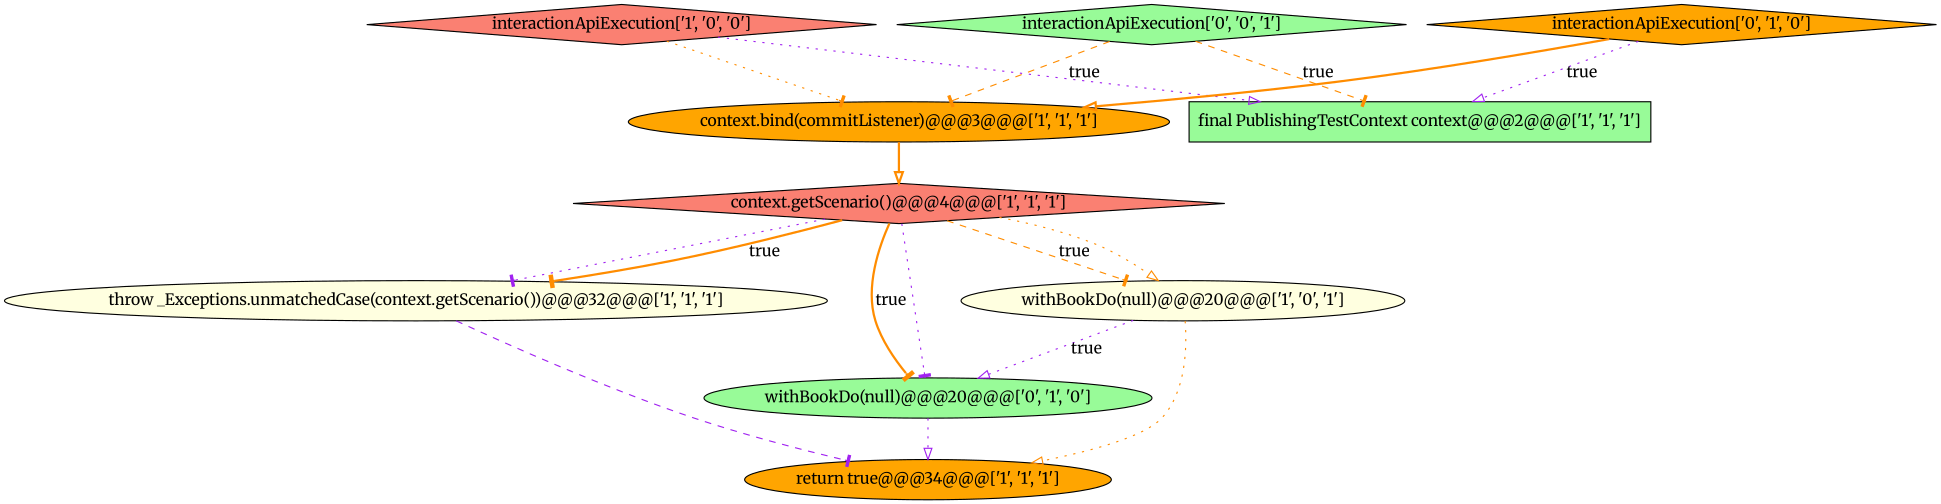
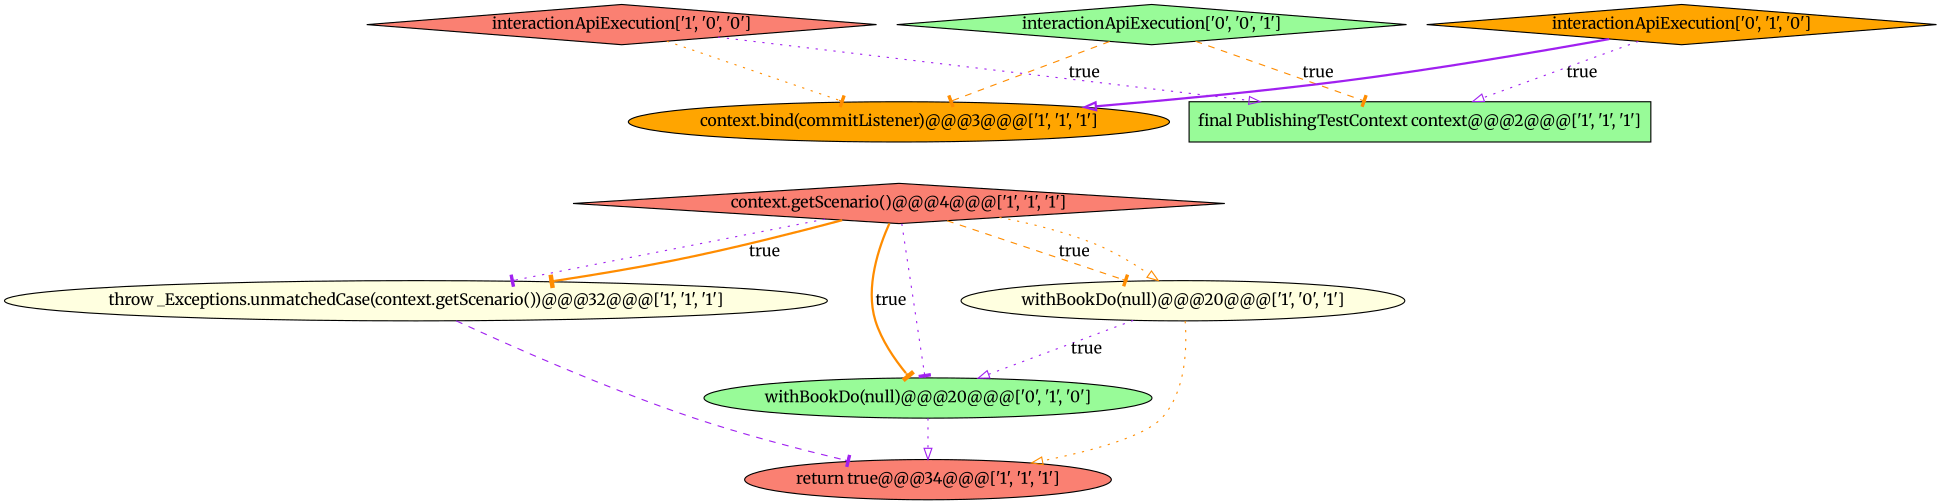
(1354, 80) -> (1354, 80)
(899, 157) -> none
(928, 480) -> (928, 480)
